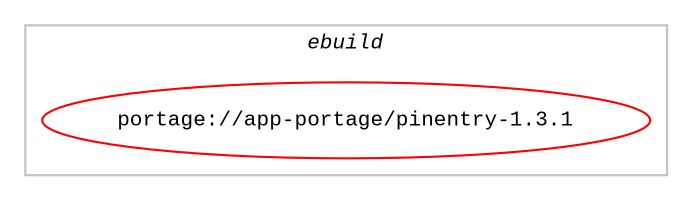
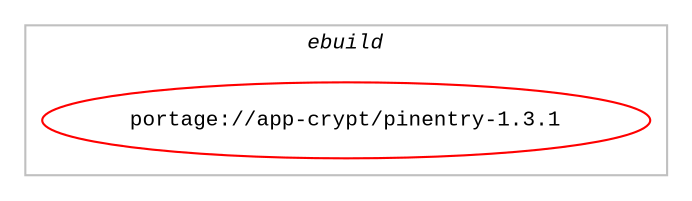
(346, 120) -> (346, 120)
